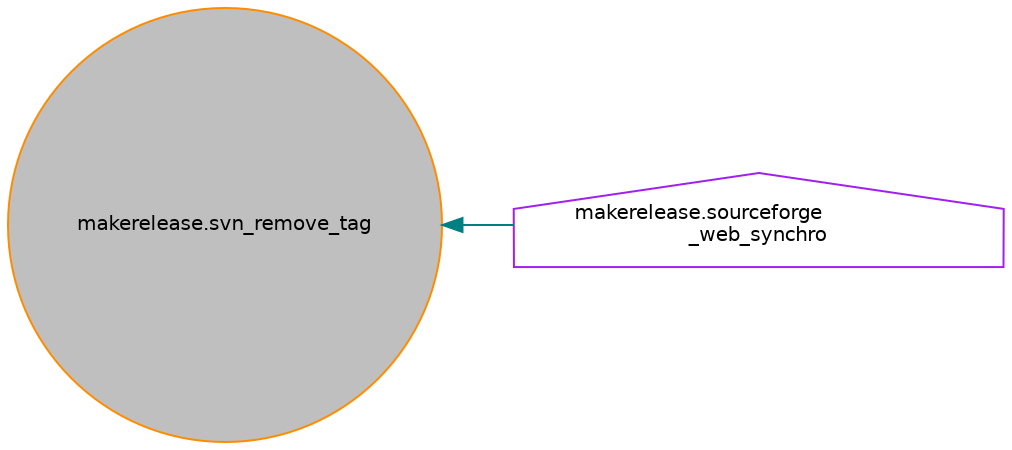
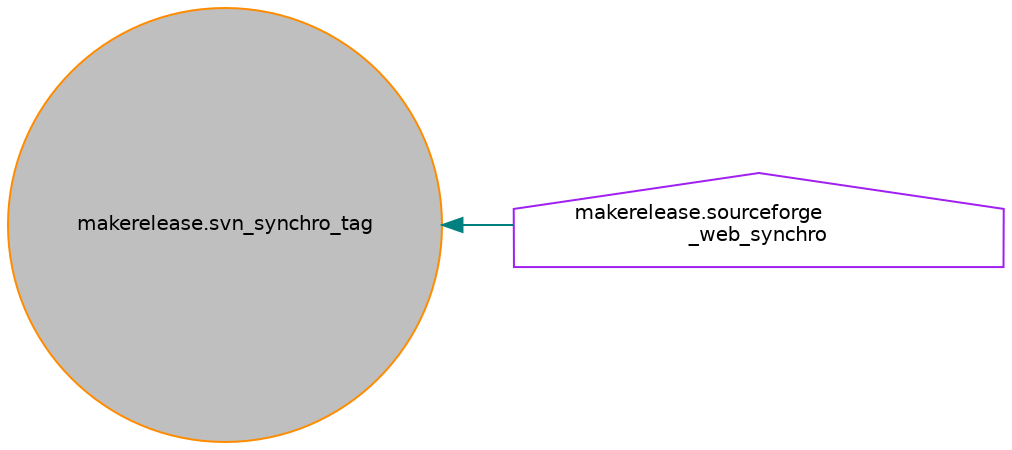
(225, 225) -> (225, 225)
